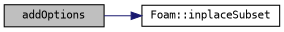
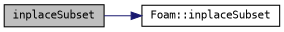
(54, 16) -> (54, 16)
